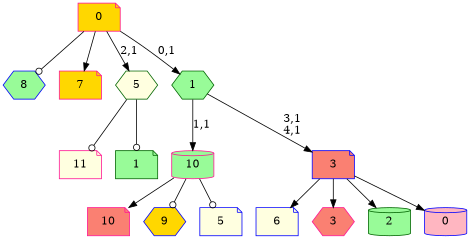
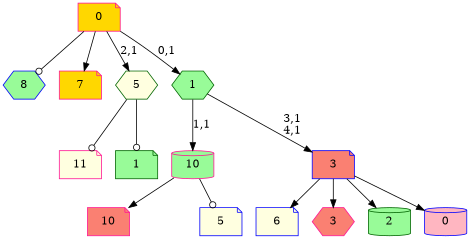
(165, 222) -> none
